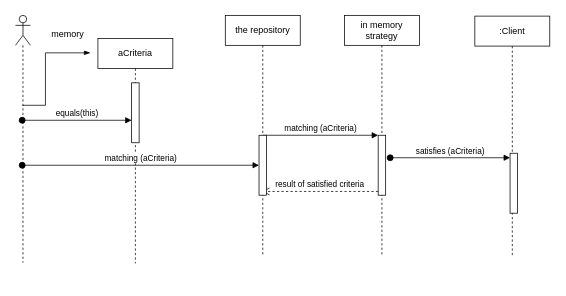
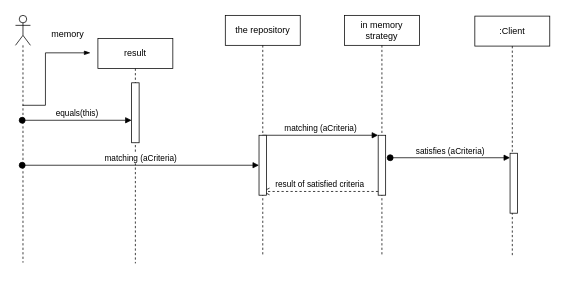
(135, 54) -> (135, 54)
